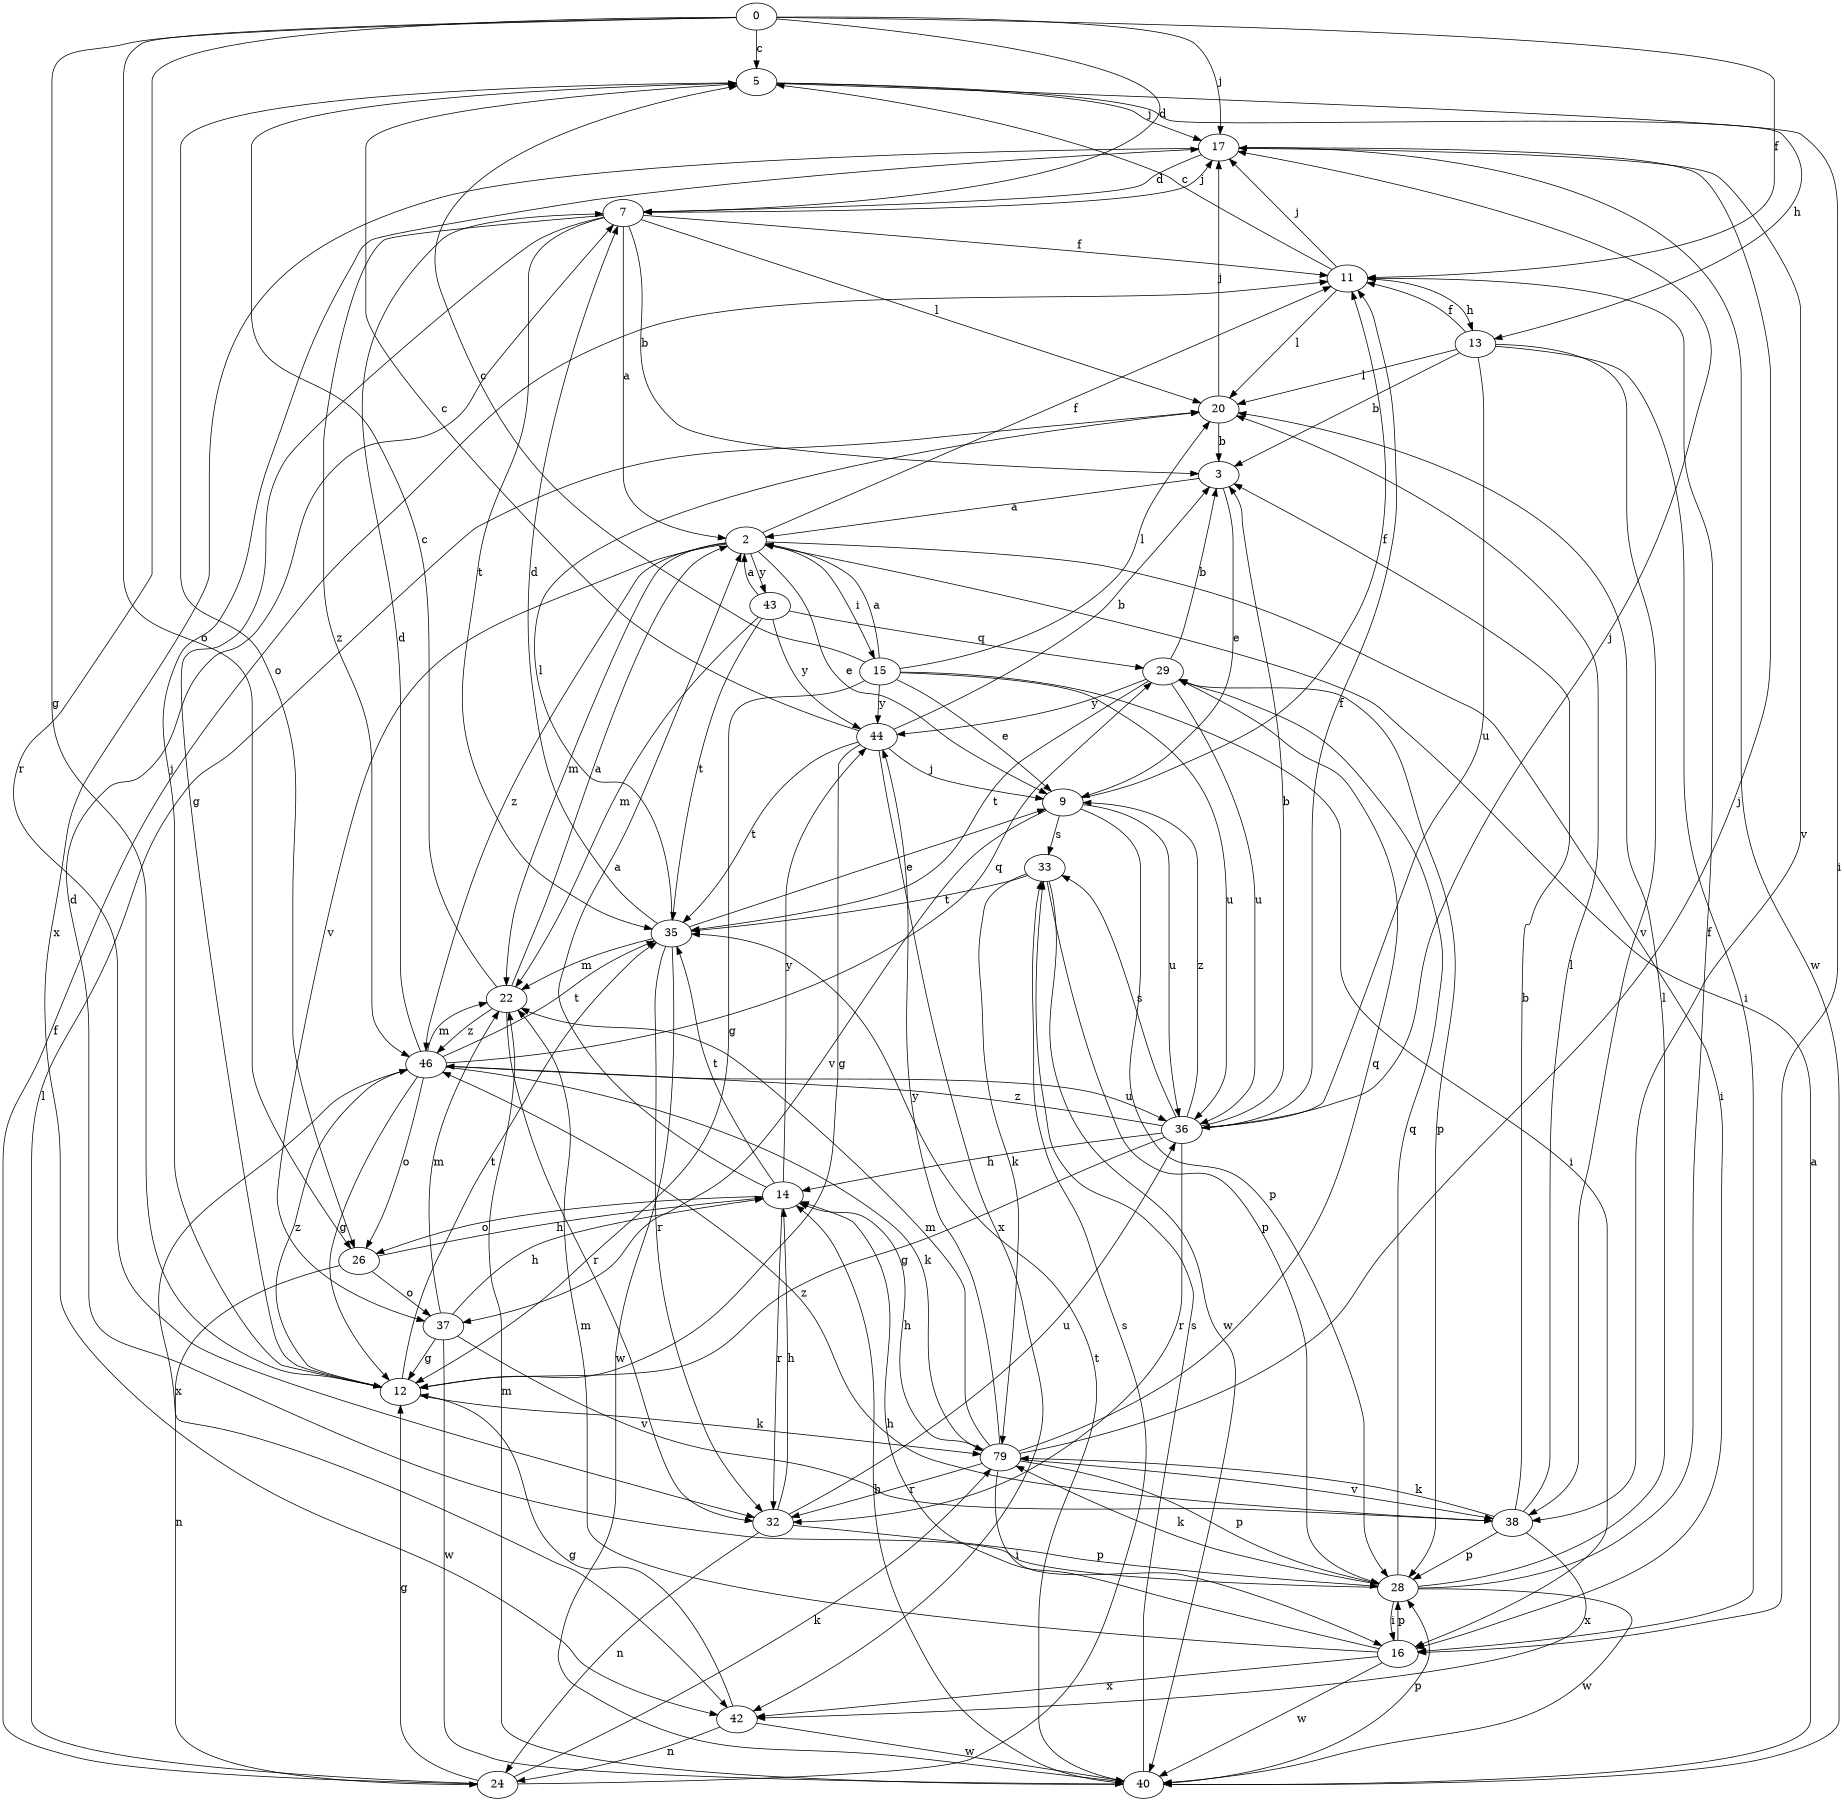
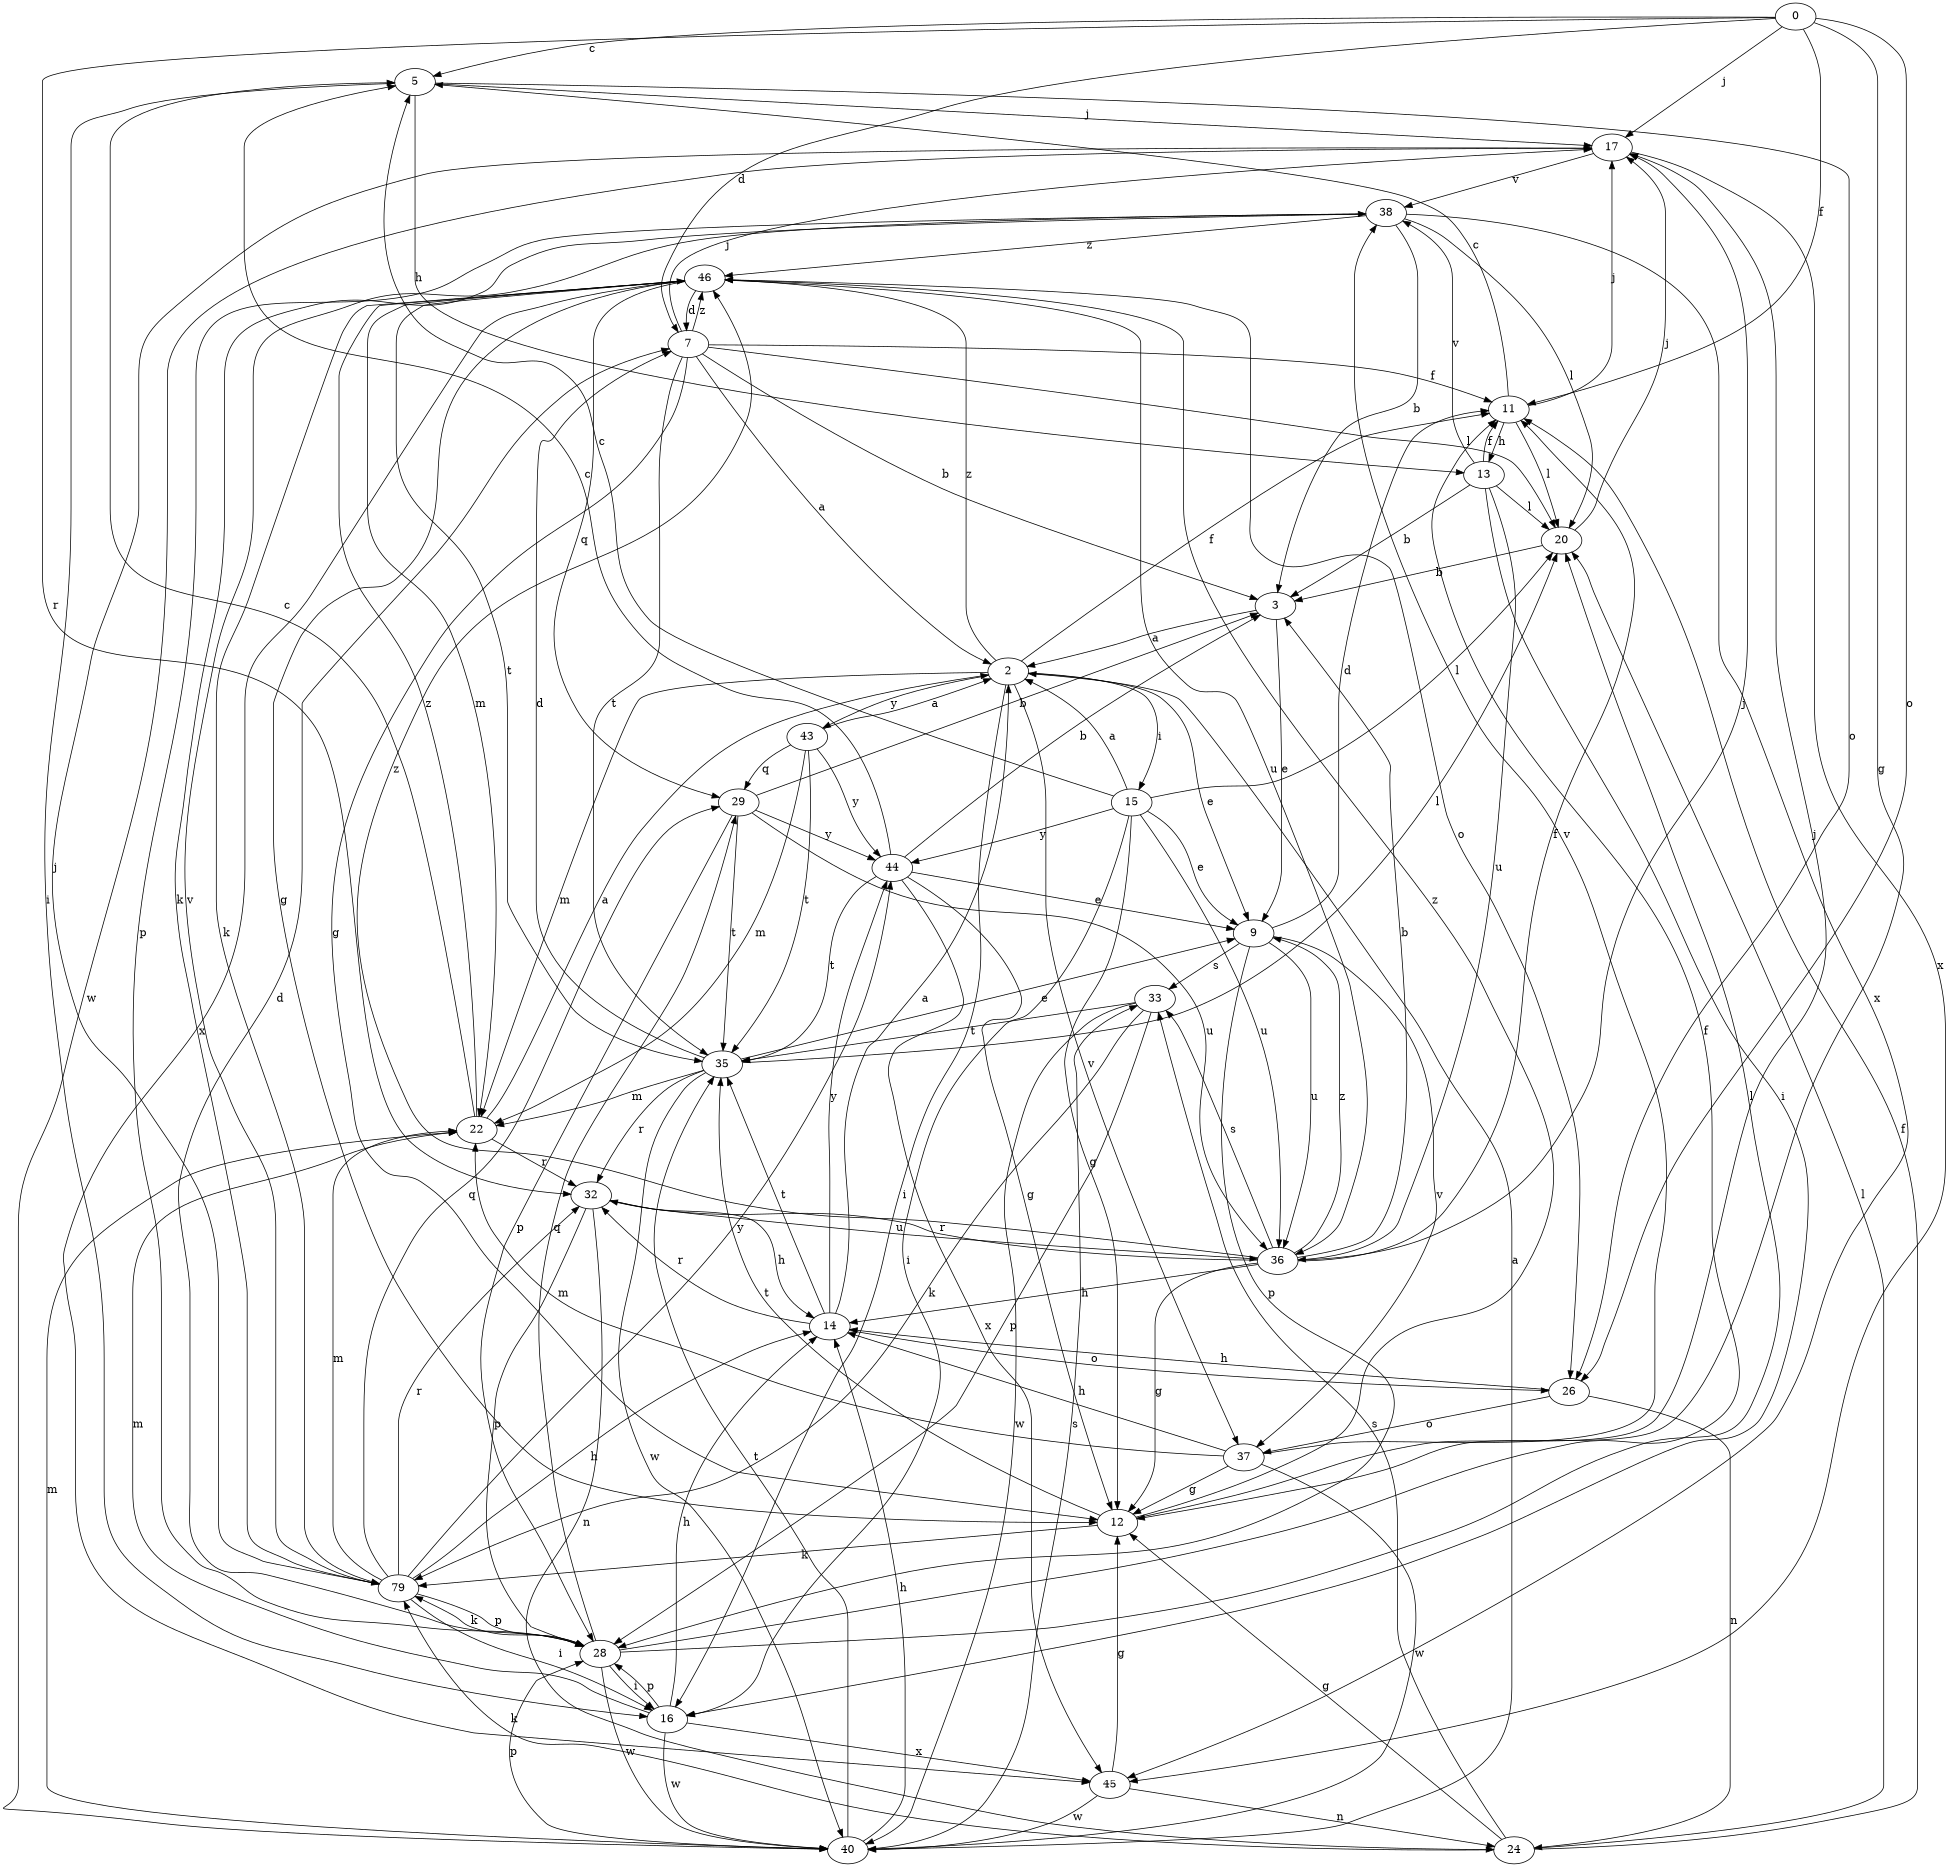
(931, 203) -> none
(1385, 540) -> (1348, 671)
(932, 770) -> (1098, 901)
(737, 1719) -> (1110, 1785)
